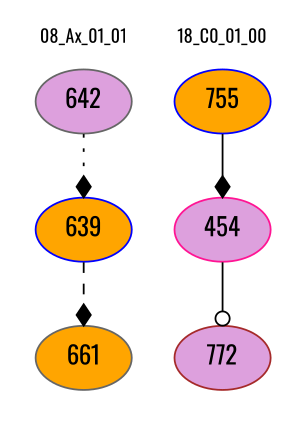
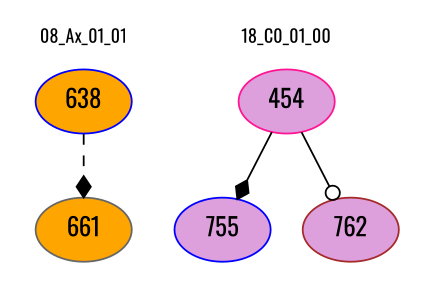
(84, 101) -> none
(223, 101) -> (223, 230)
(223, 155) -> (260, 156)
(84, 230) -> (84, 101)
(223, 358) -> (351, 230)
